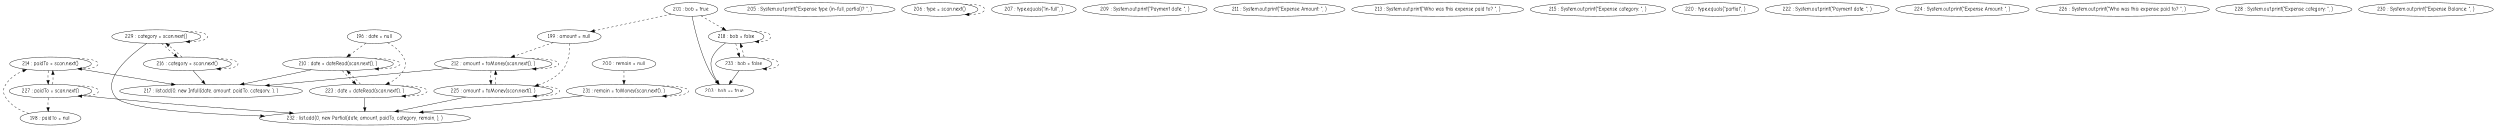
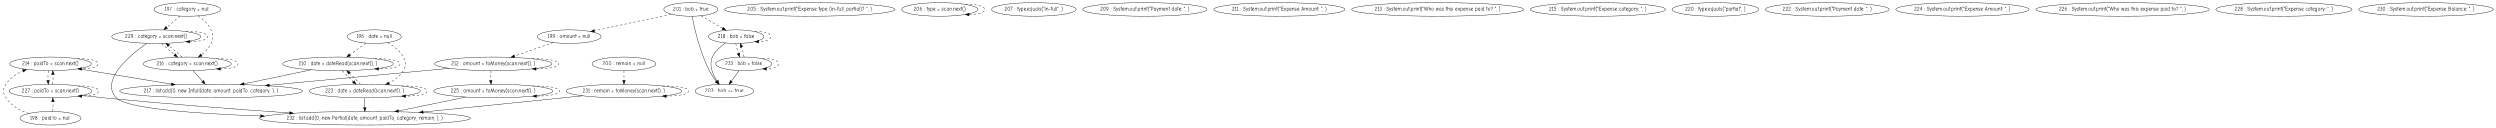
none -> (187, 9)
(562, 70) -> none
(496, 79) -> none
(48, 103) -> (53, 107)
